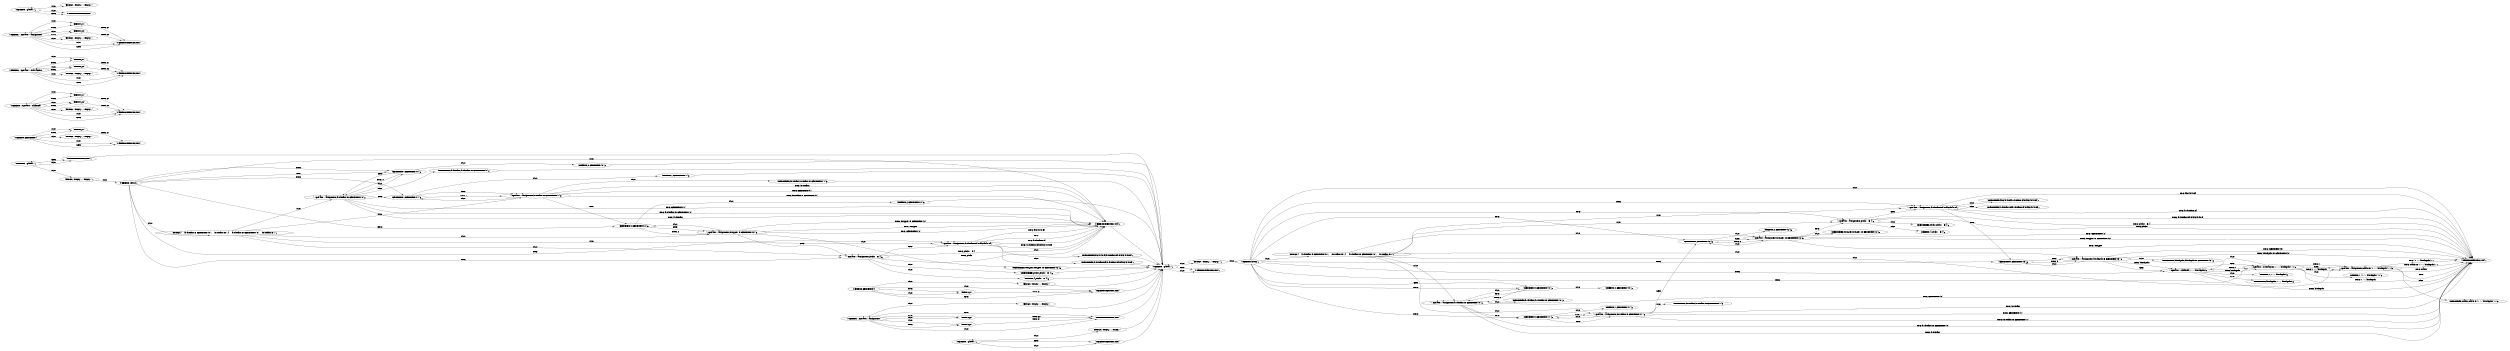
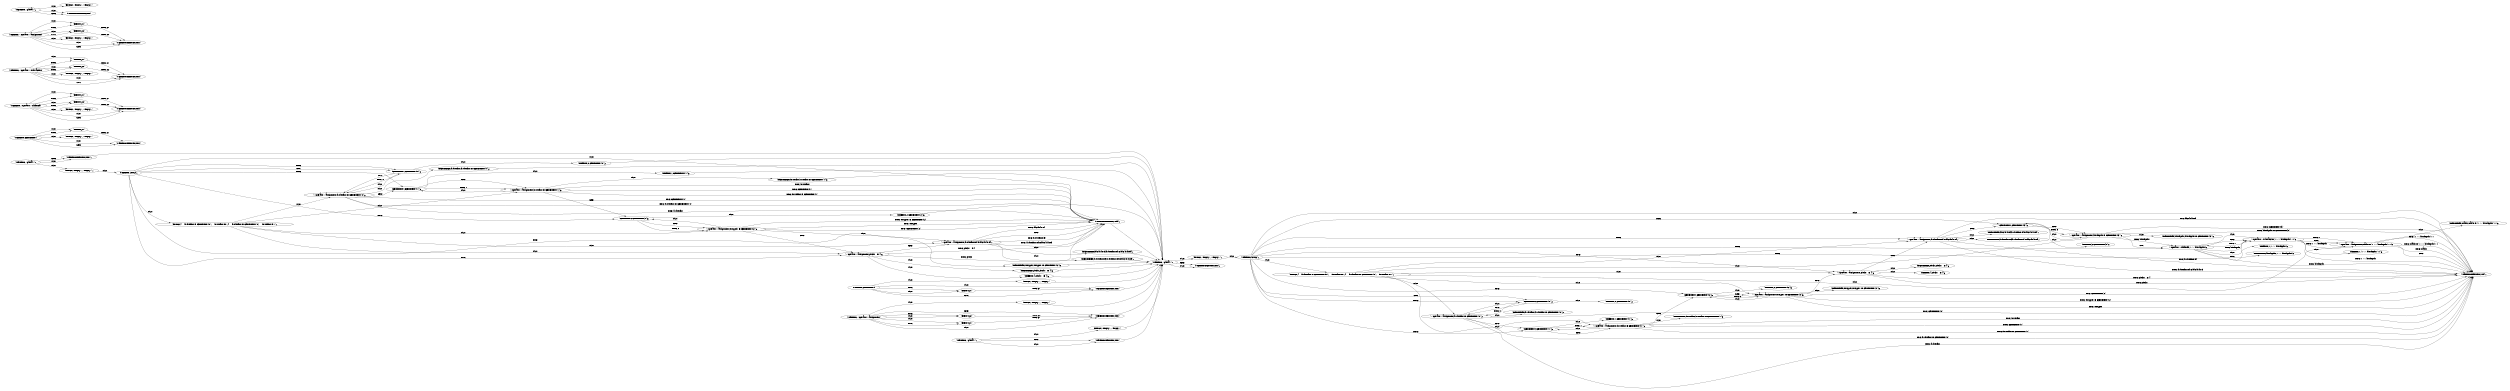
none -> (2096, 245)
